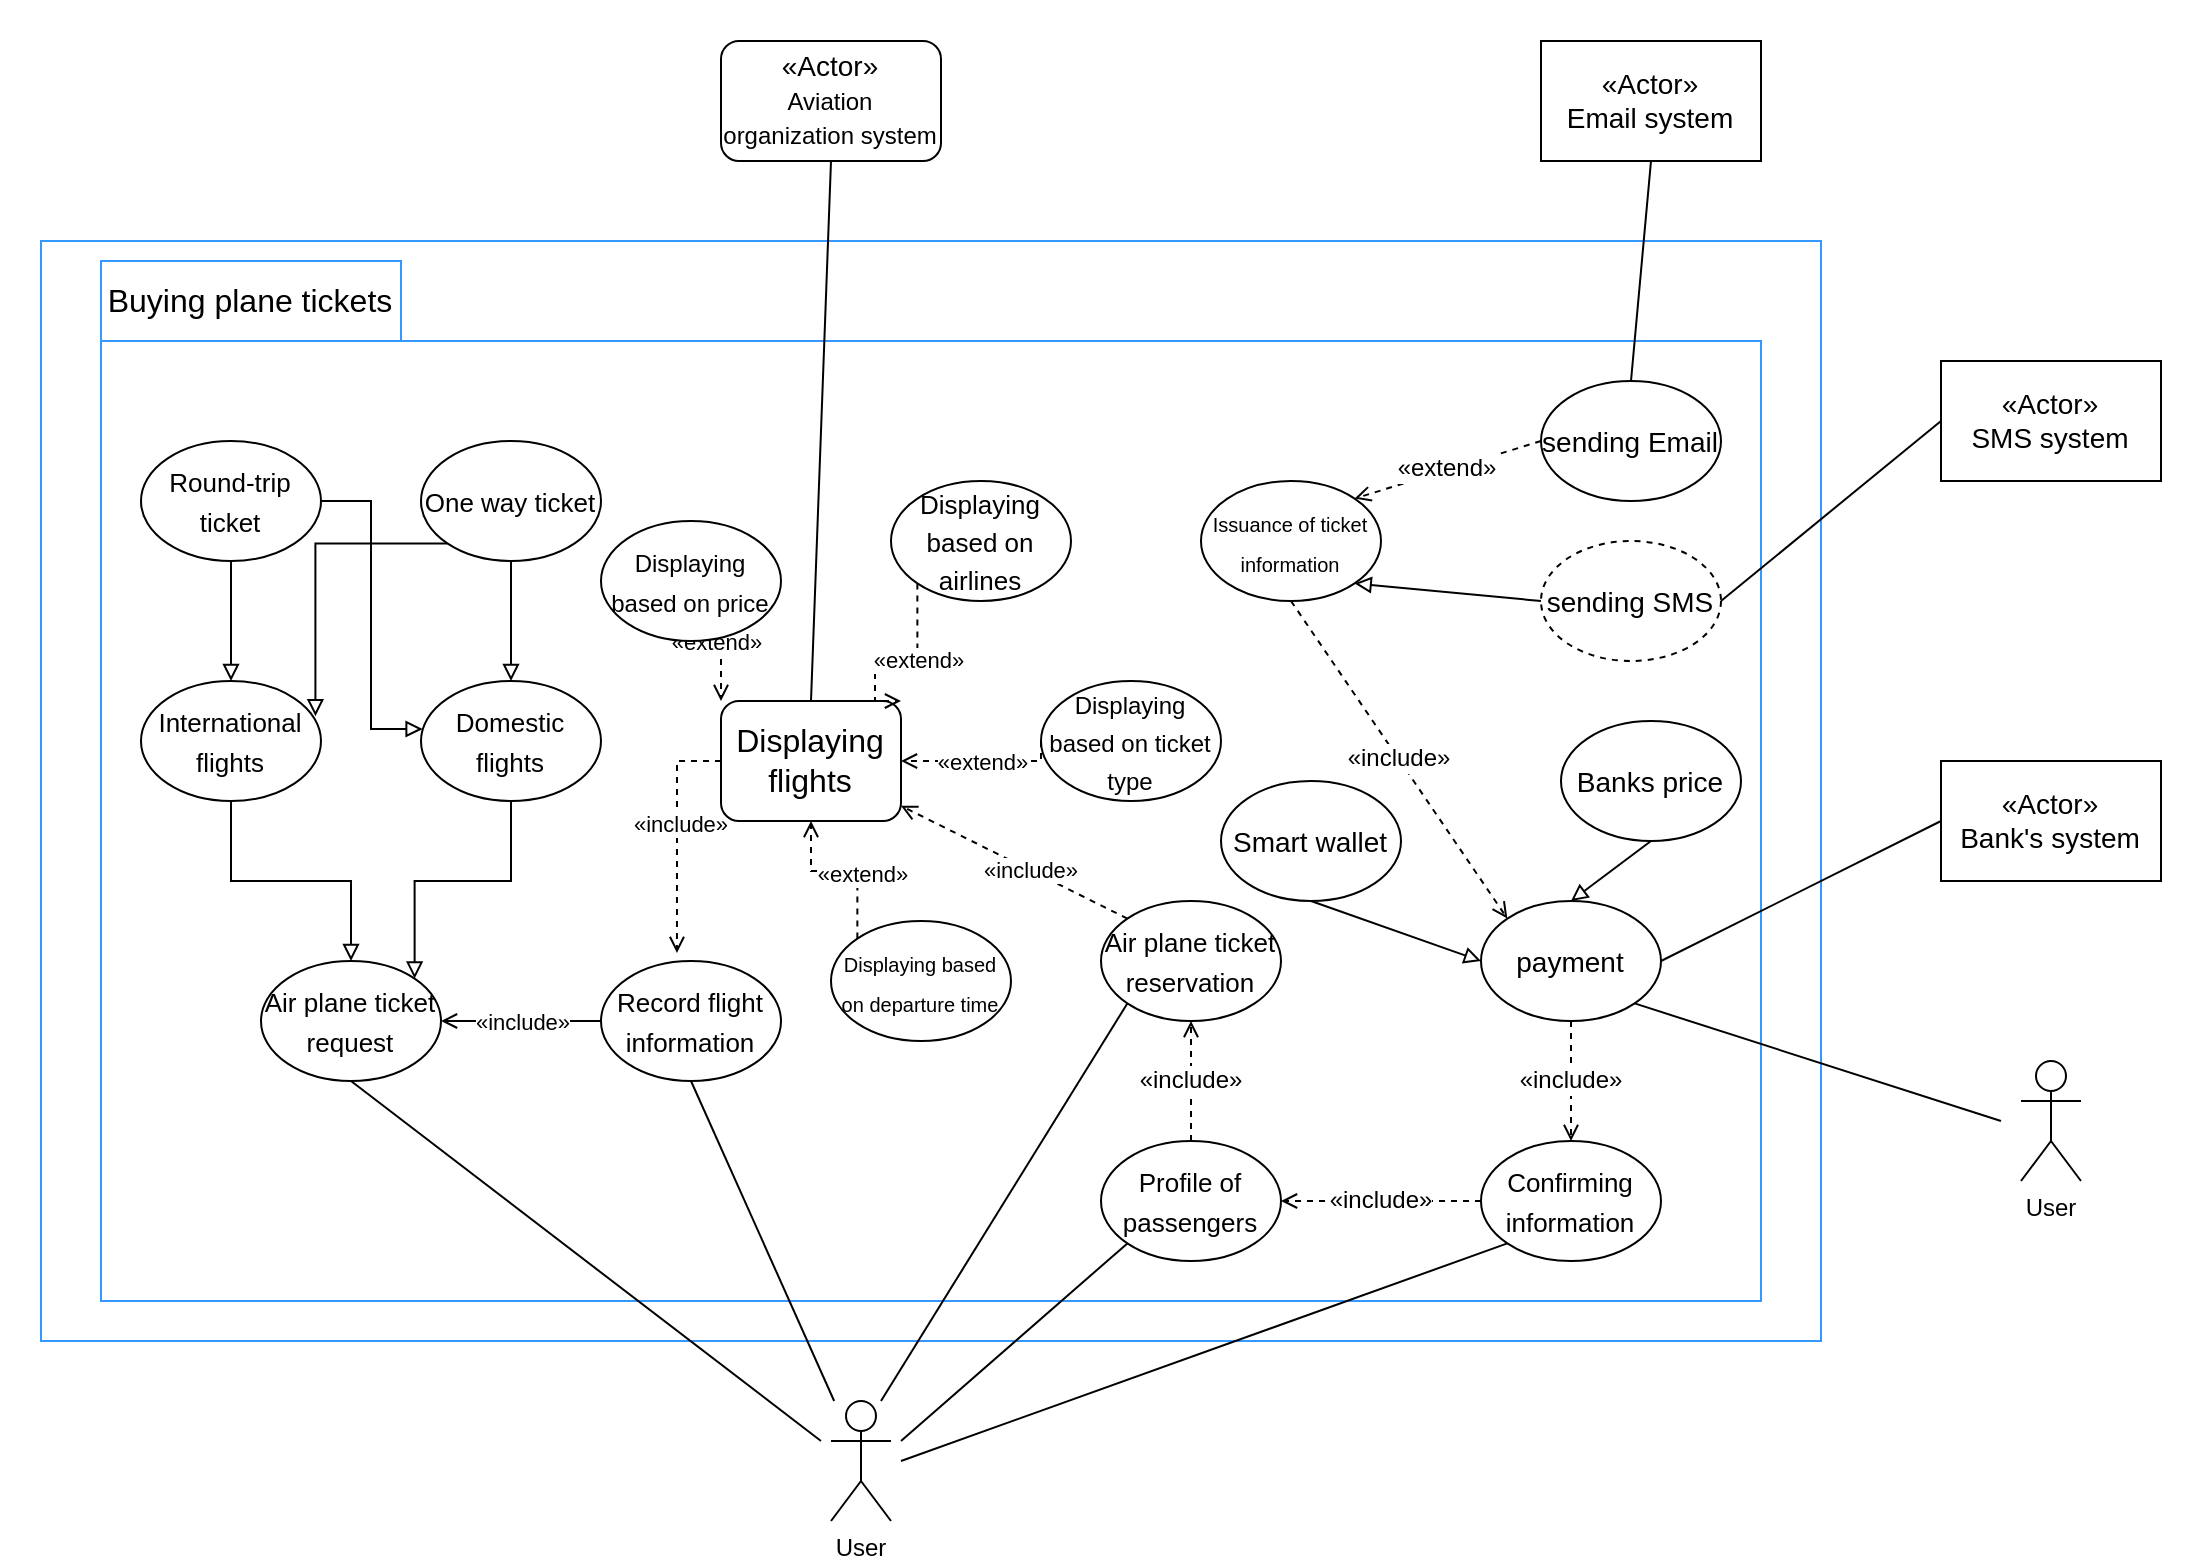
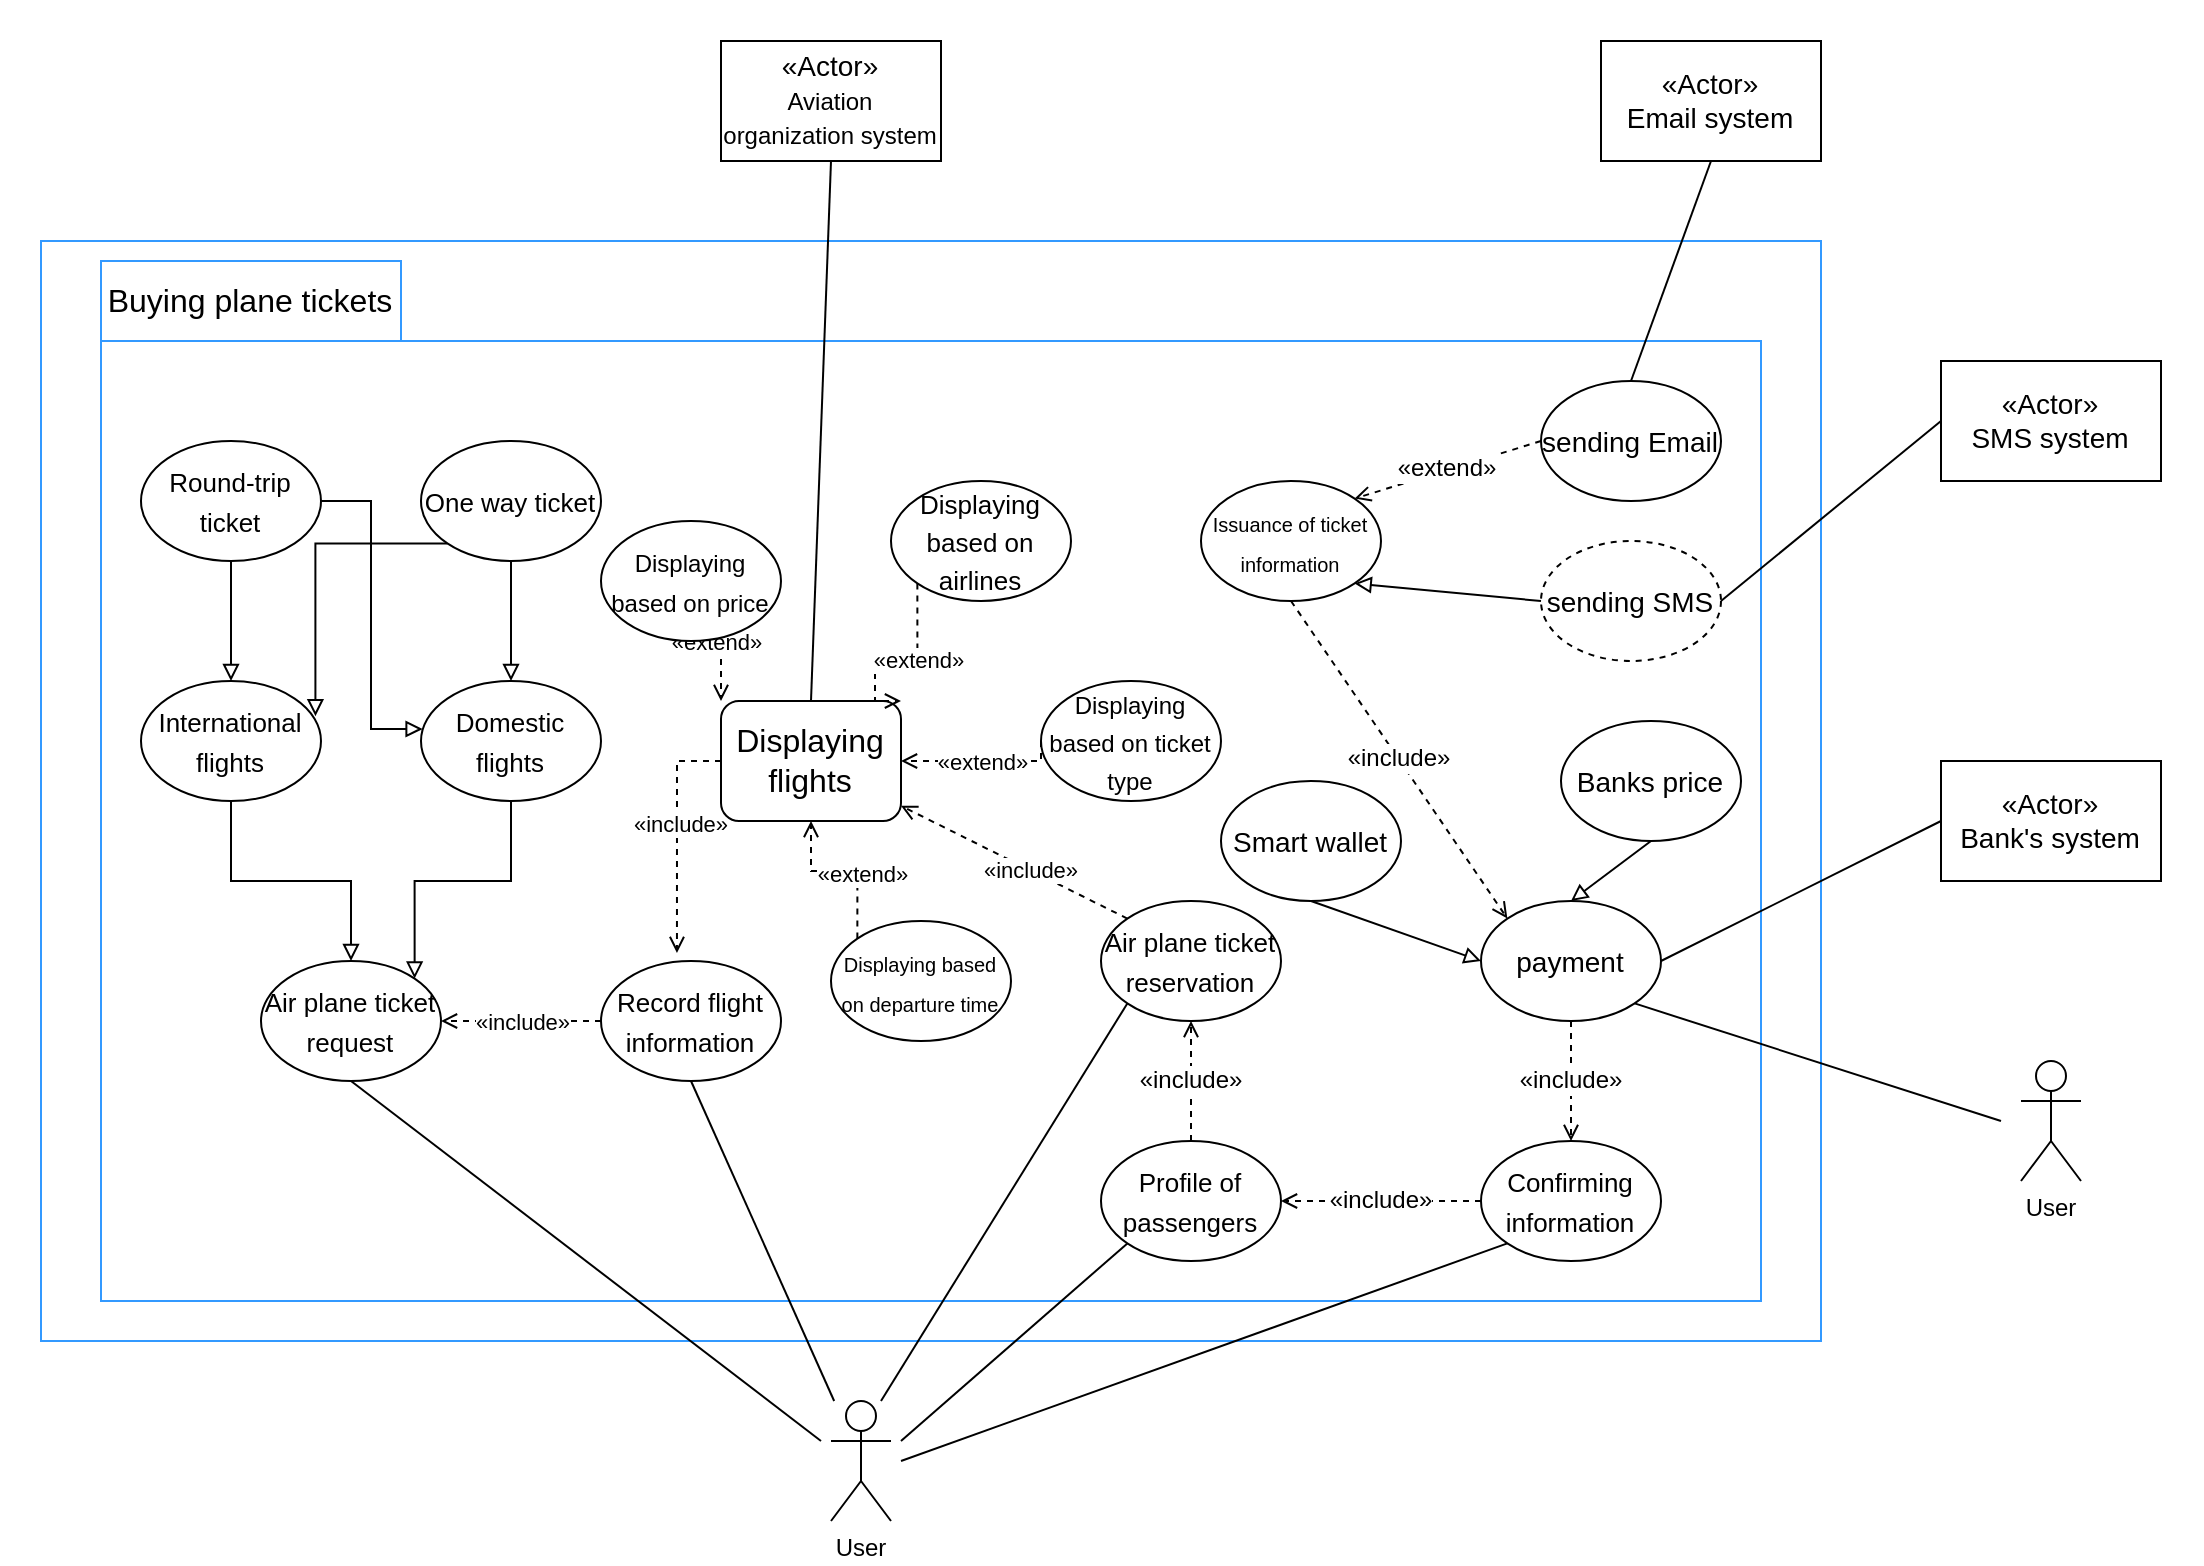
(831, 101) -> (831, 101)
(1651, 101) -> (1711, 101)
(461, 1021) -> (461, 1021)
